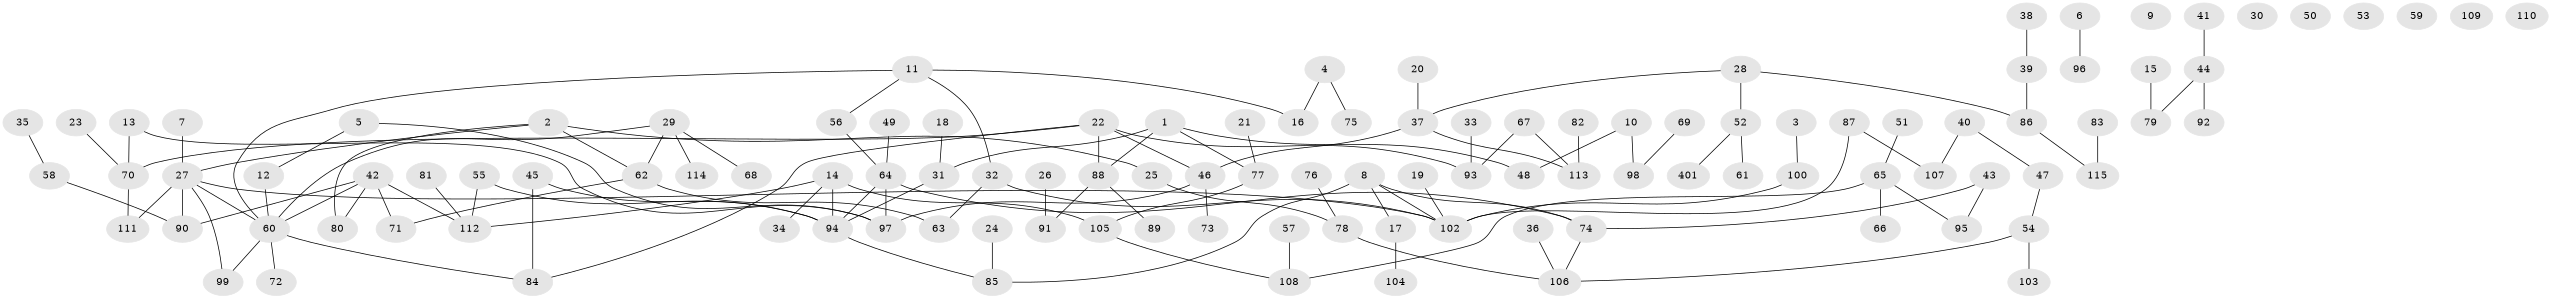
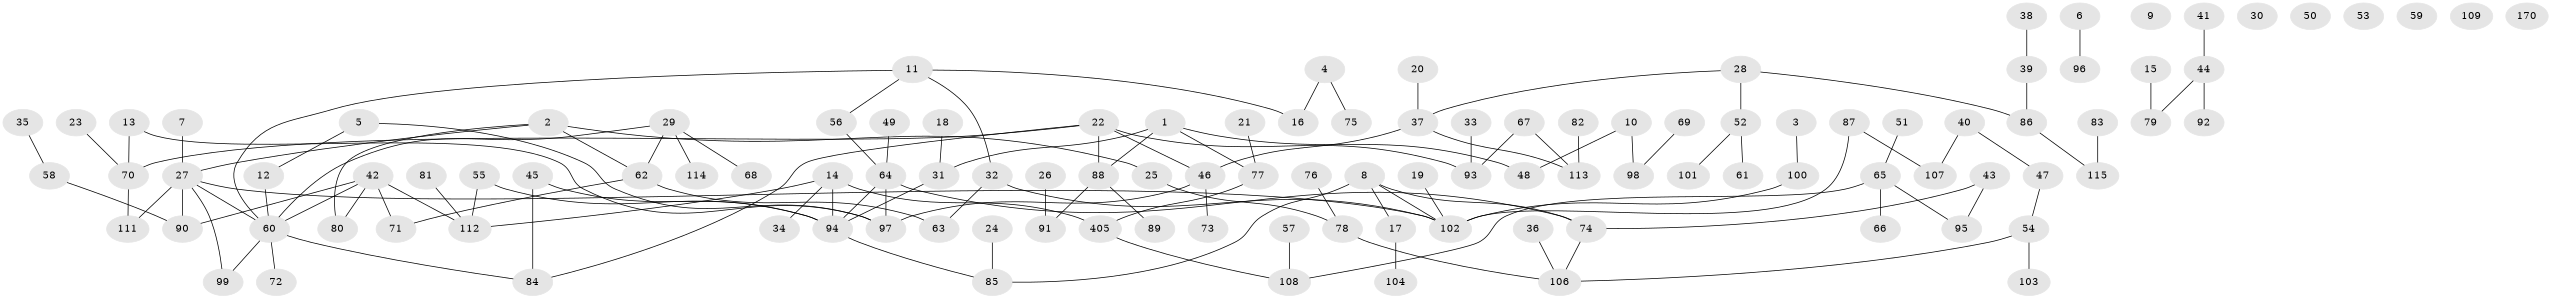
(2527, 16) -> (2527, 16)
(1688, 176) -> (1688, 176)
(1100, 229) -> (1100, 229)
